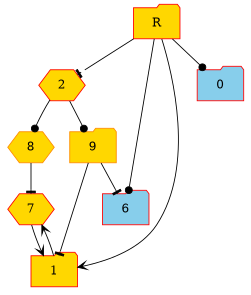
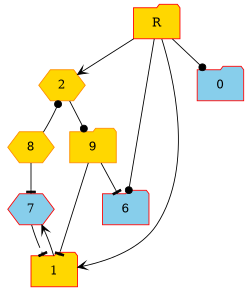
(109, 54) -> (109, 54)
(62, 85) -> (62, 85)
(43, 112) -> (50, 120)
(31, 209) -> (31, 209)
(35, 237) -> (35, 237)
